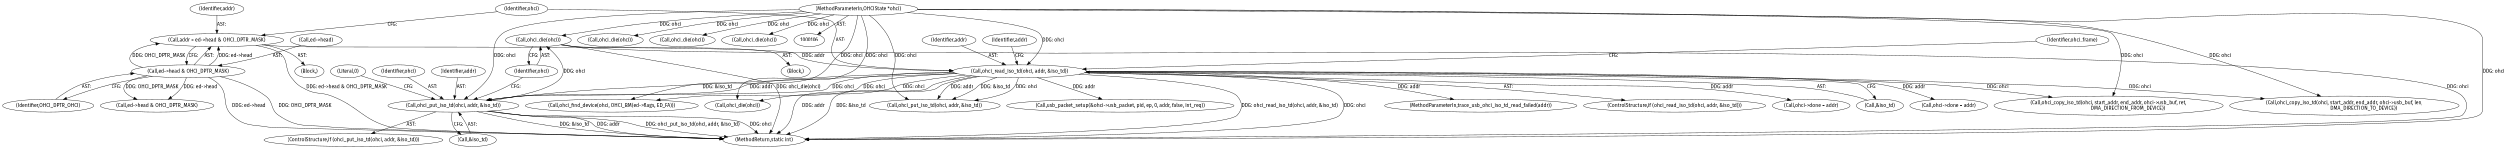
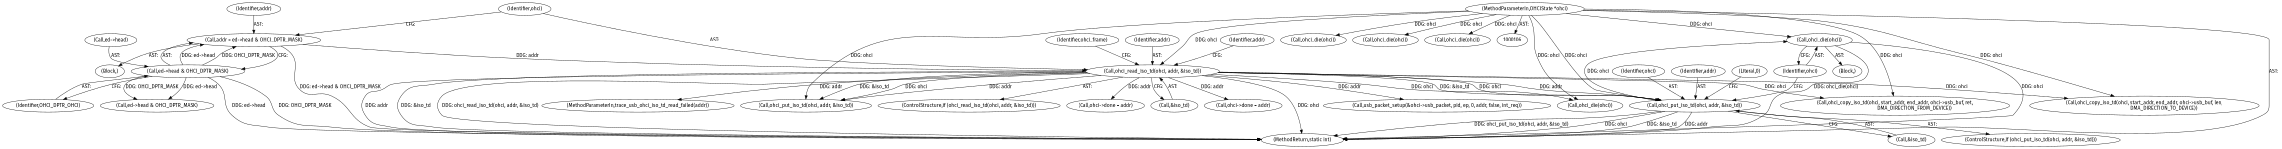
(2494, 71) -> (2274, 71)
(612, 106) -> none
